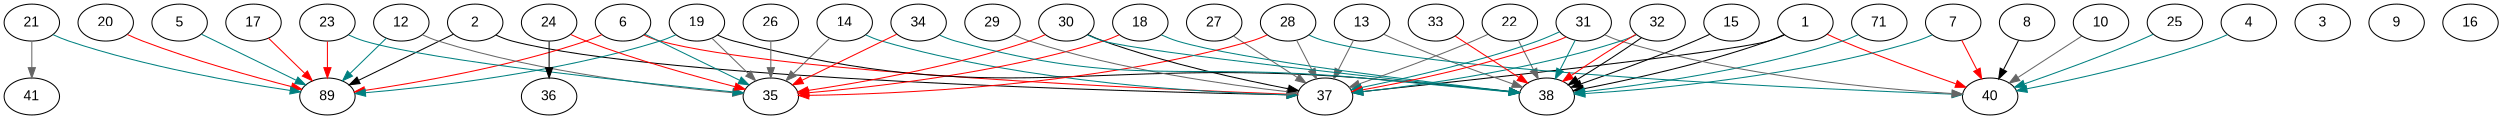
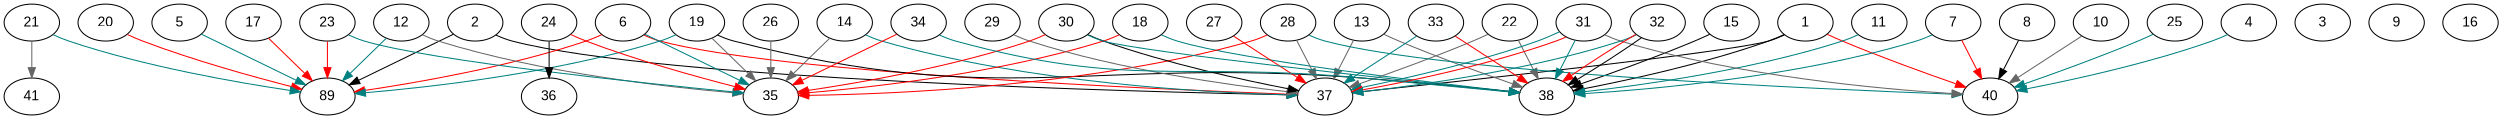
(1879, 23) -> (1879, 23)
(1256, 51) -> (1256, 51)
none -> (1382, 59)
